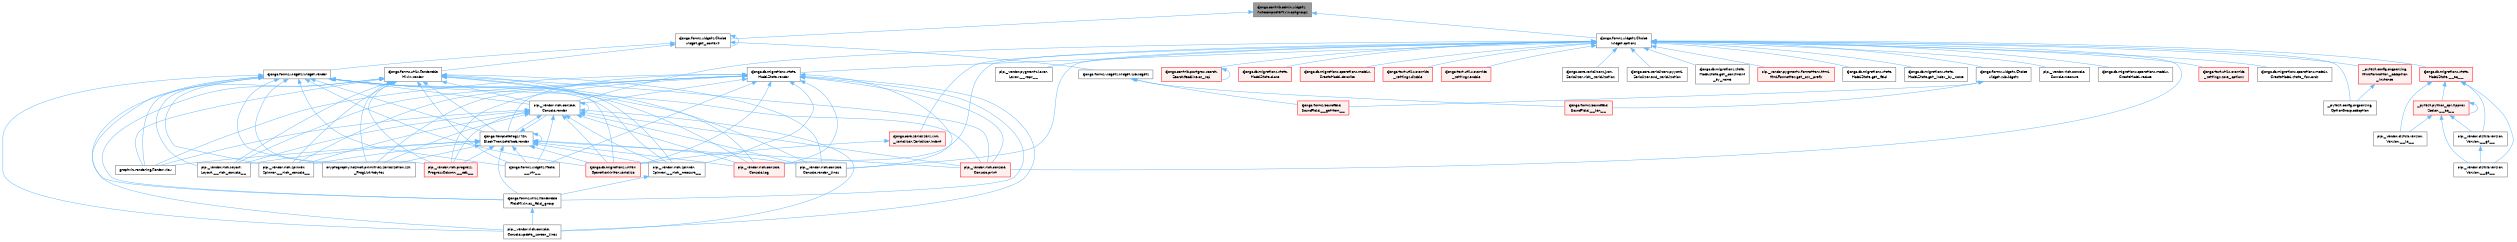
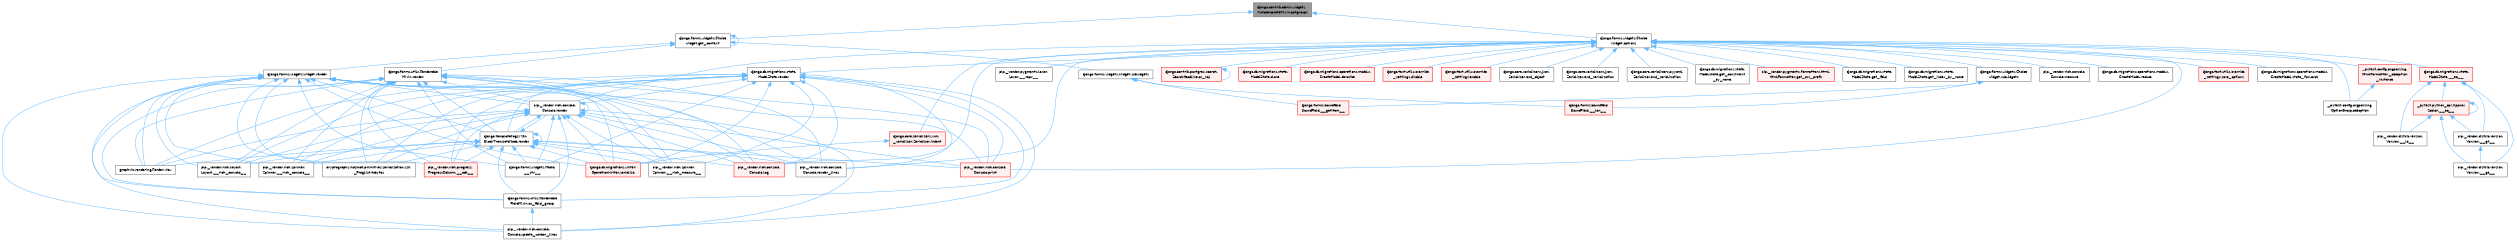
none -> (1527, 74)
(1590, 74) -> (1590, 74)
(602, 186) -> (568, 160)
